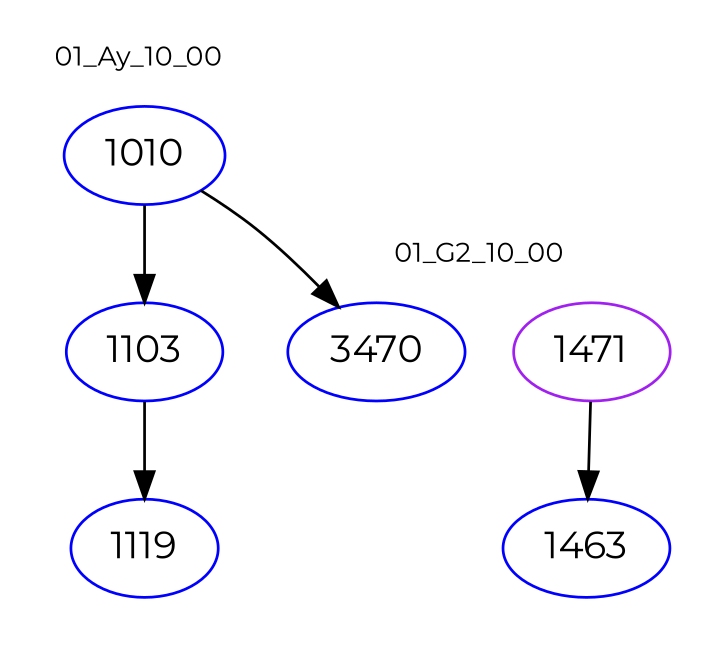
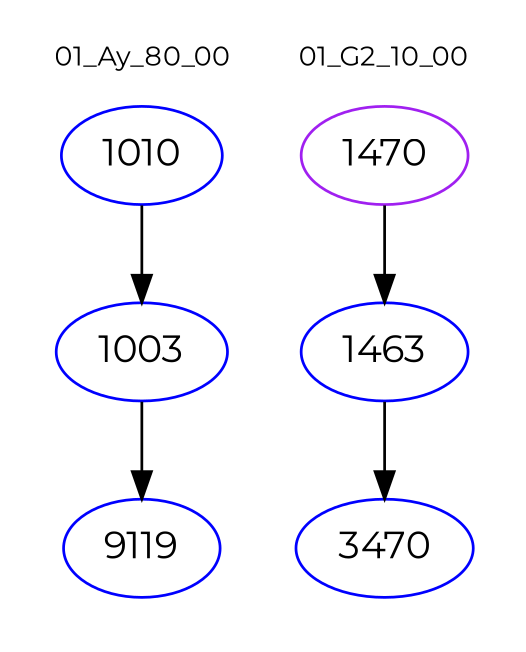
(139, 59) -> (143, 59)
(286, 255) -> (385, 437)
(145, 352) -> (142, 352)
(592, 352) -> (385, 155)
(145, 548) -> (142, 548)
